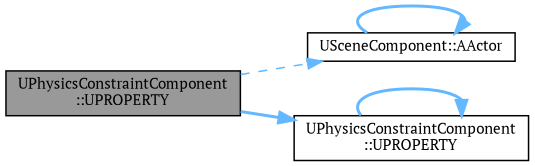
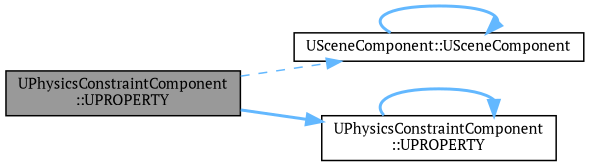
(411, 47) -> (439, 47)
